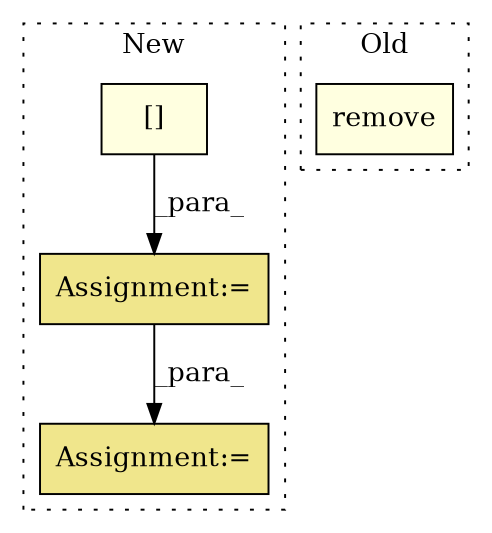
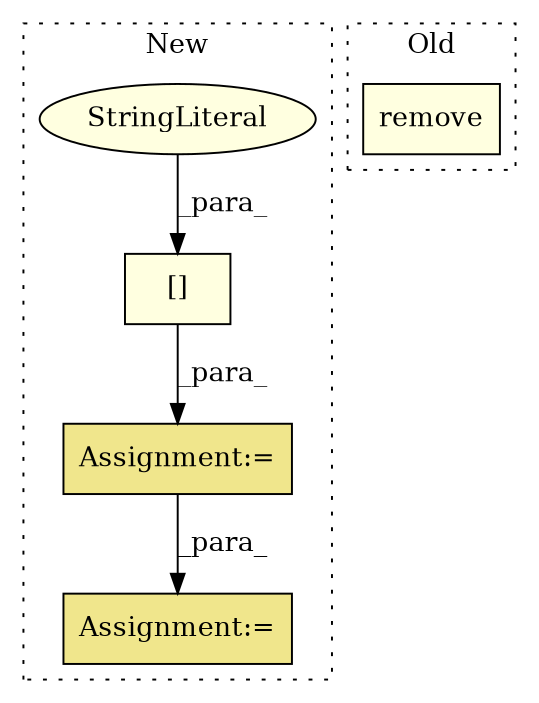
none -> (178, 119)
